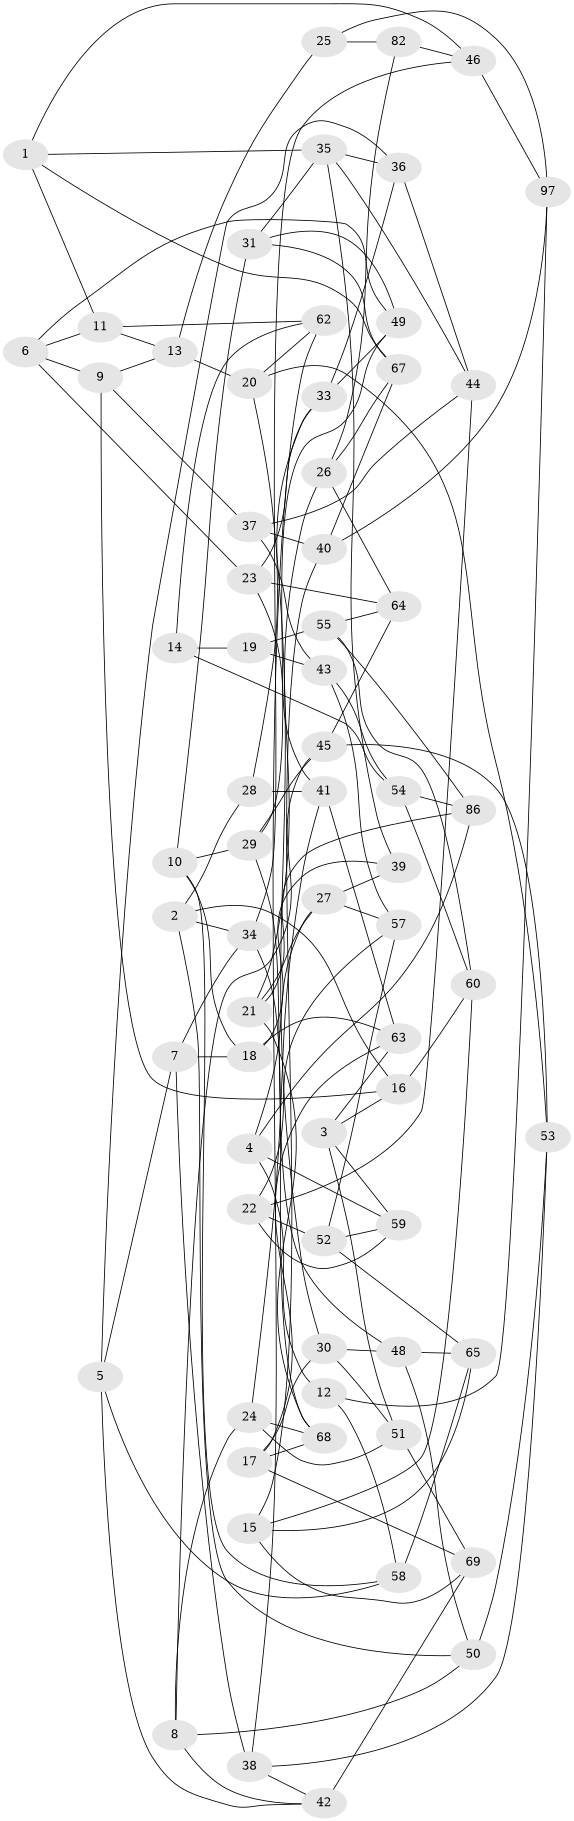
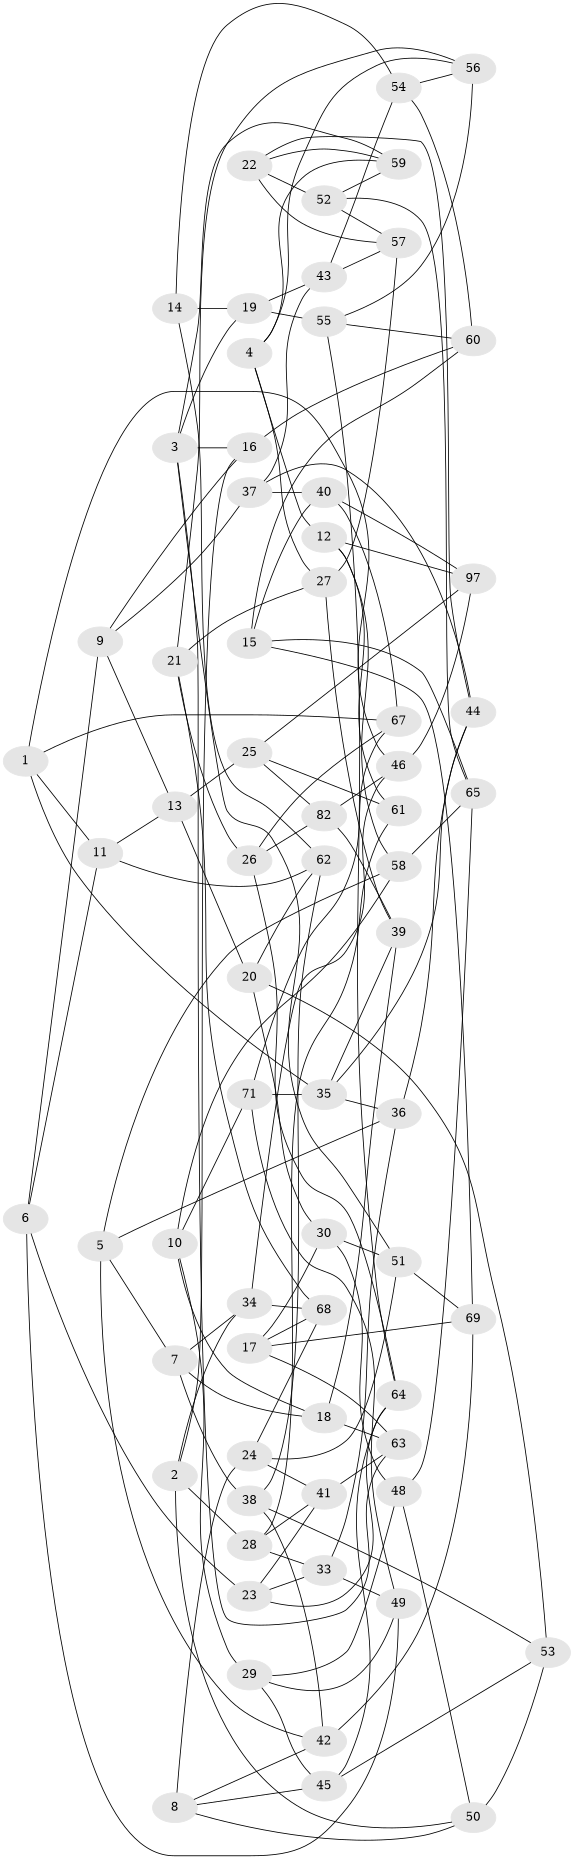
(250, 244) -> (250, 1095)
none -> (206, 369)
none -> (399, 811)
(473, 811) -> (473, 69)
none -> (366, 872)
